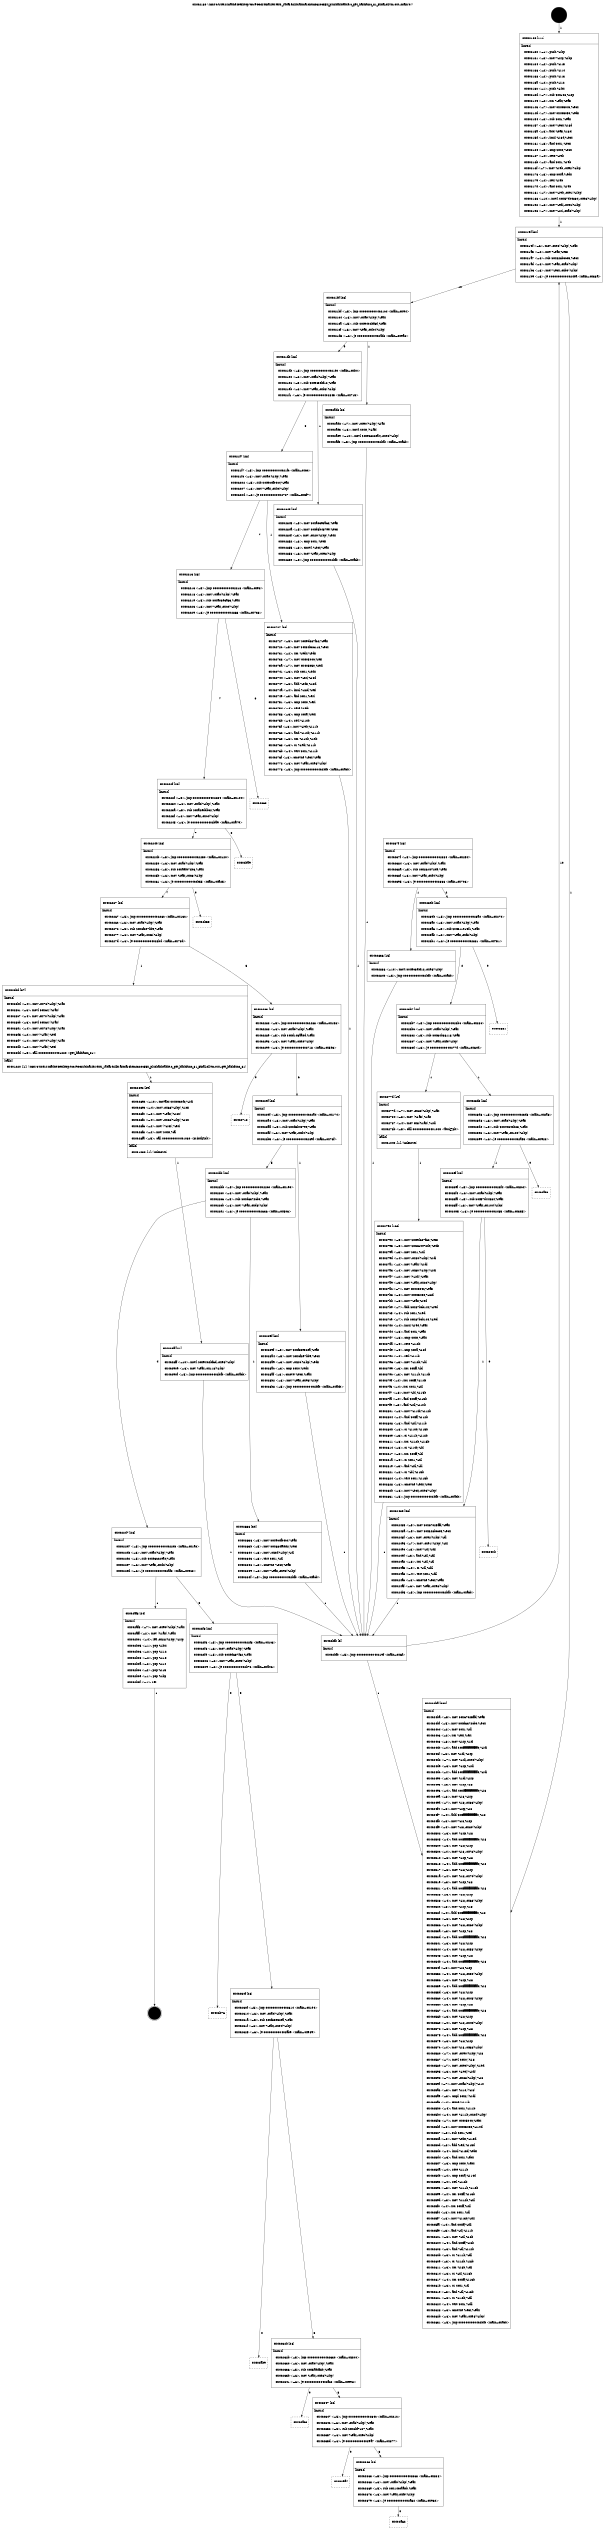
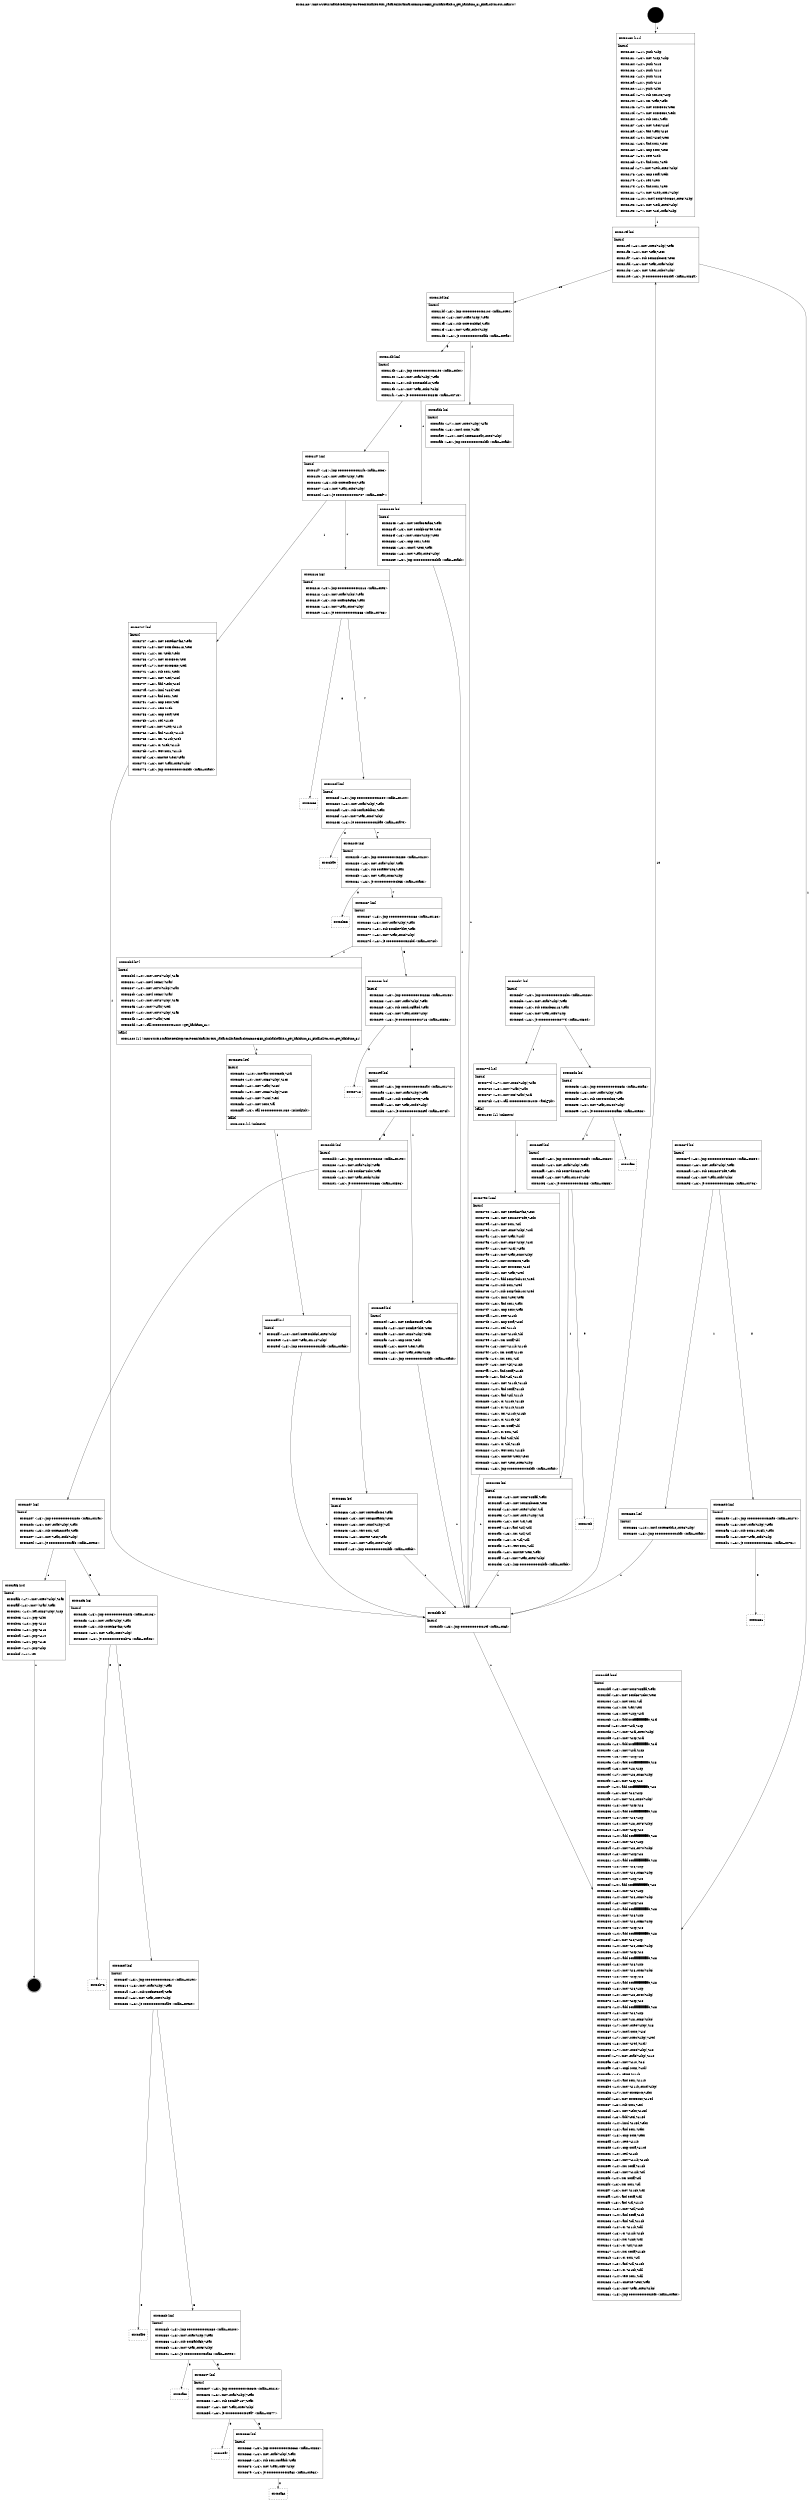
(458, 975) -> none
